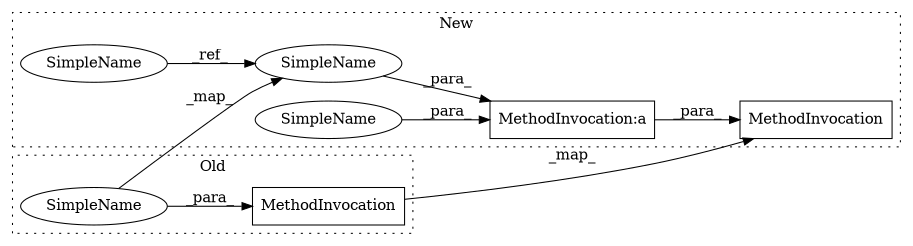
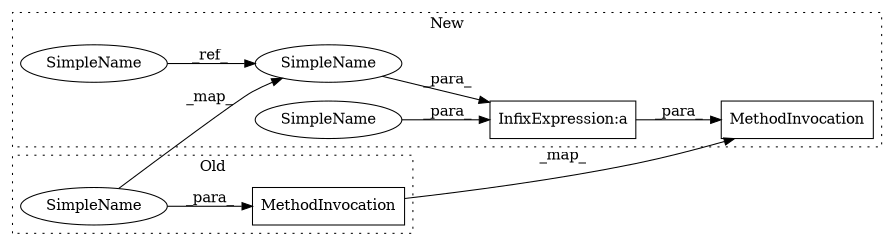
(572, 120) -> (563, 120)
